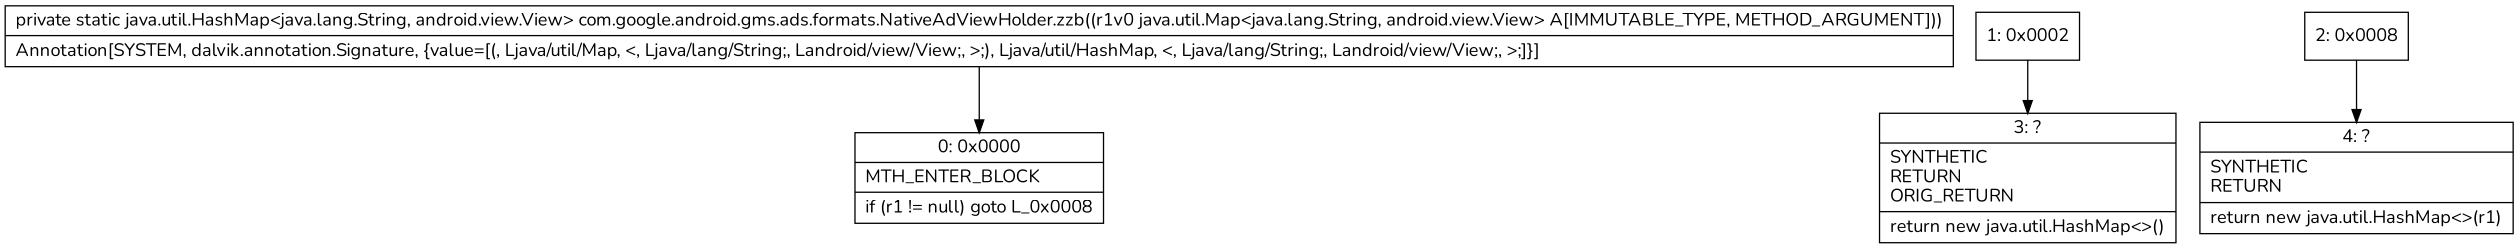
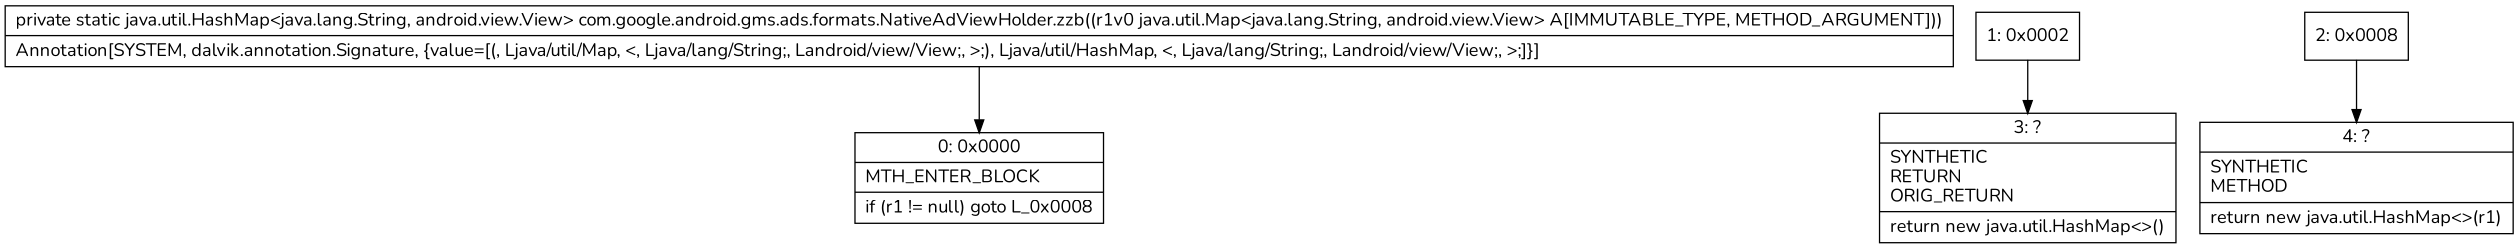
(2247, 186) -> (2250, 186)
